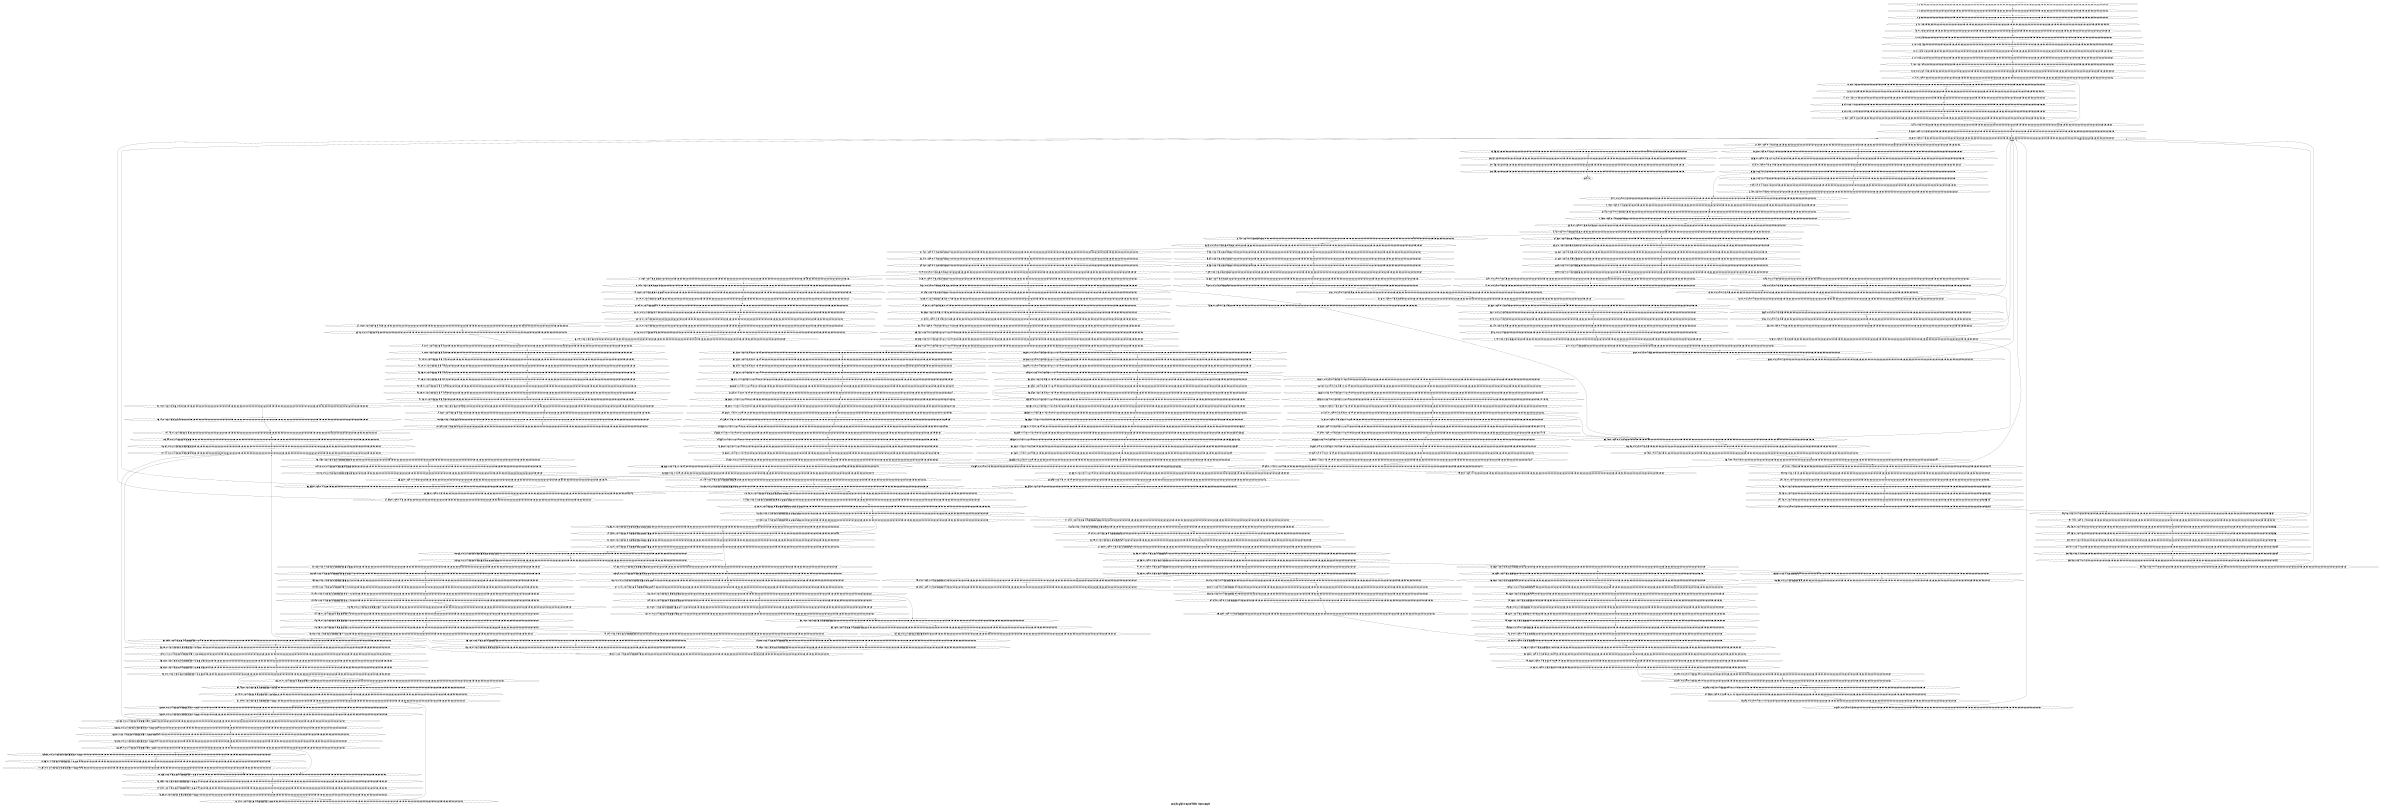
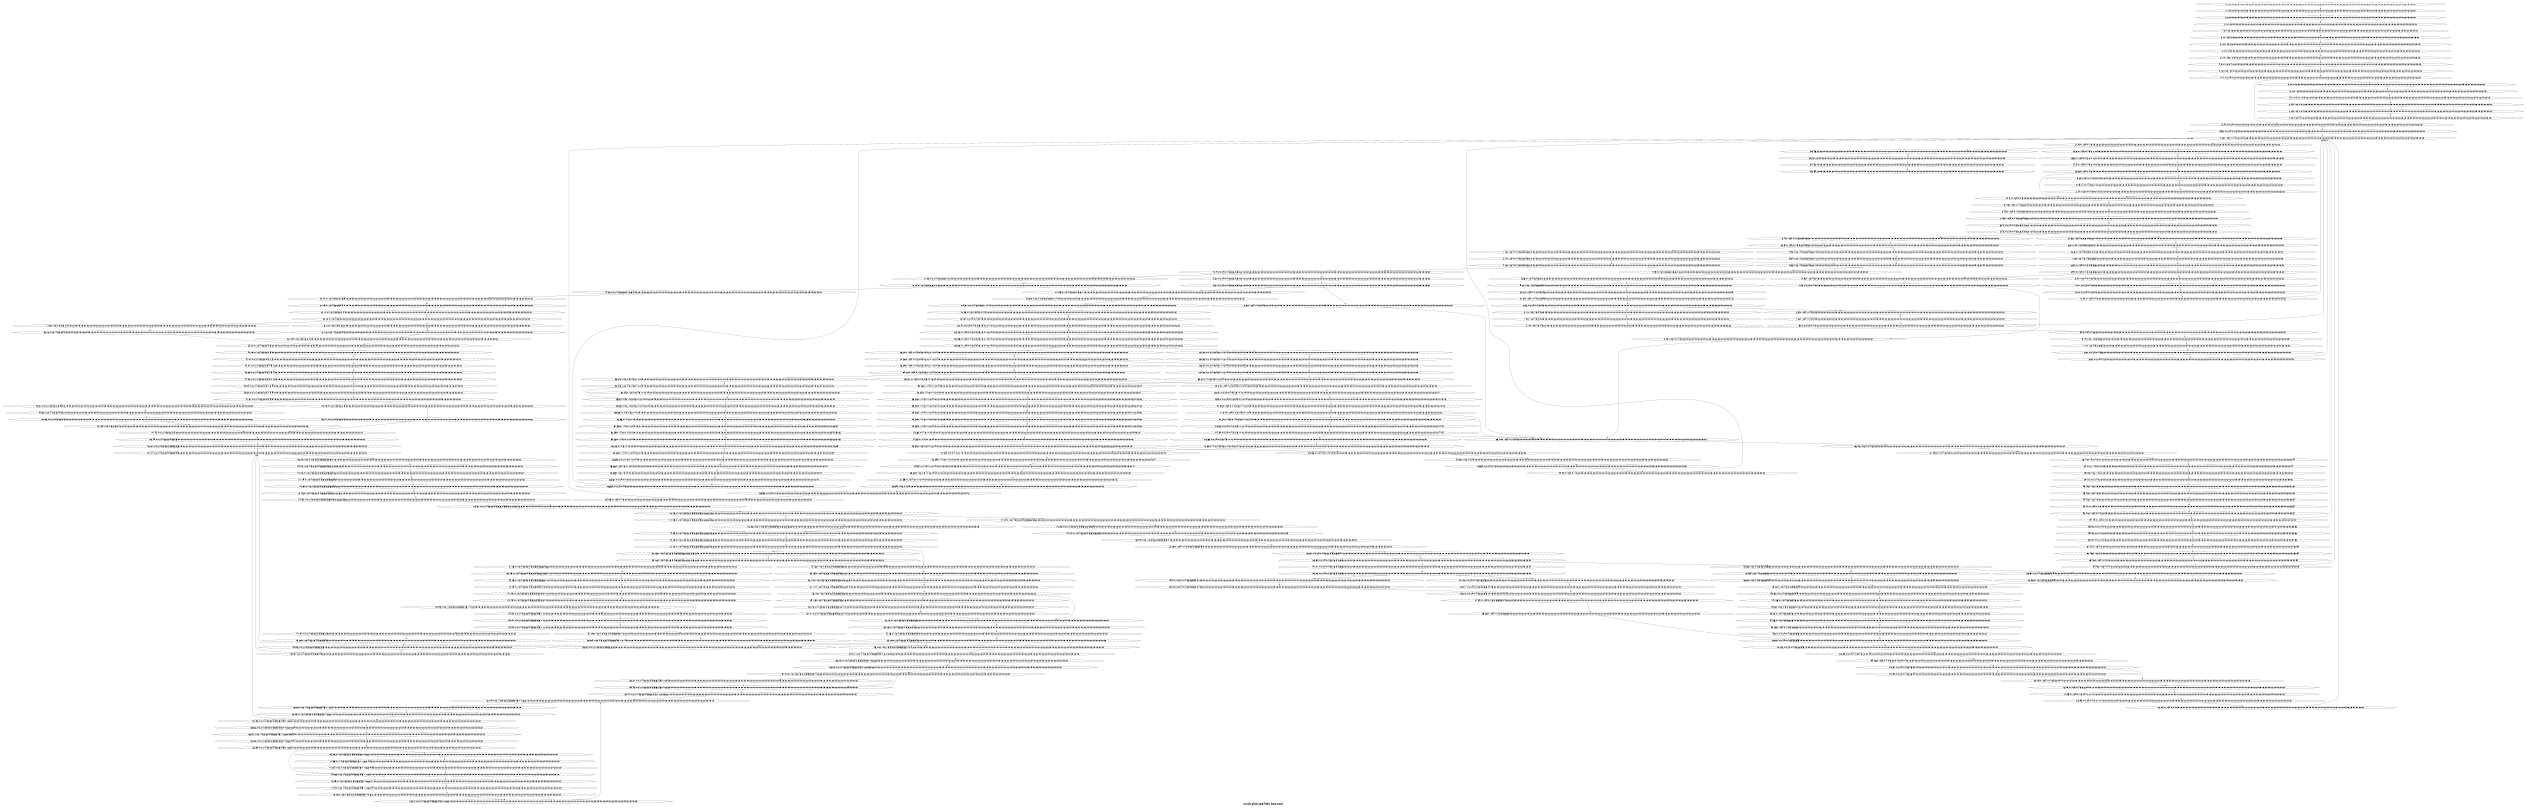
(1588, 178) -> none
